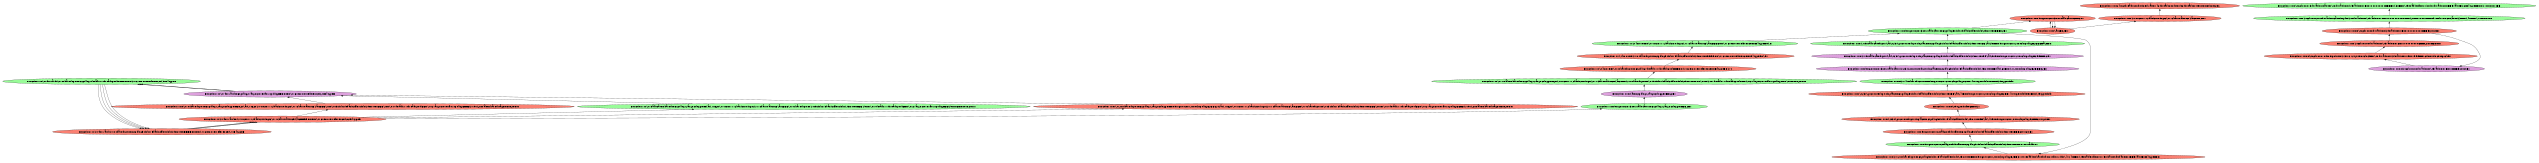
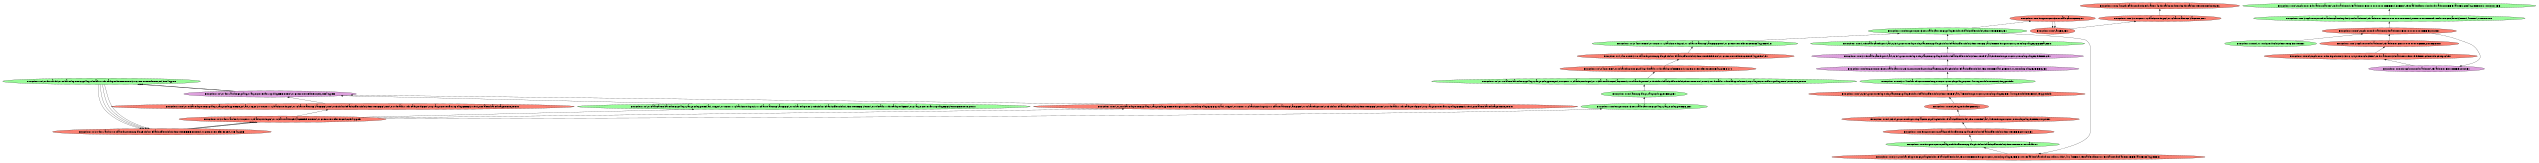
(2050, 26) -> none
none -> (2271, 44)
(1644, 94) -> (1644, 94)
